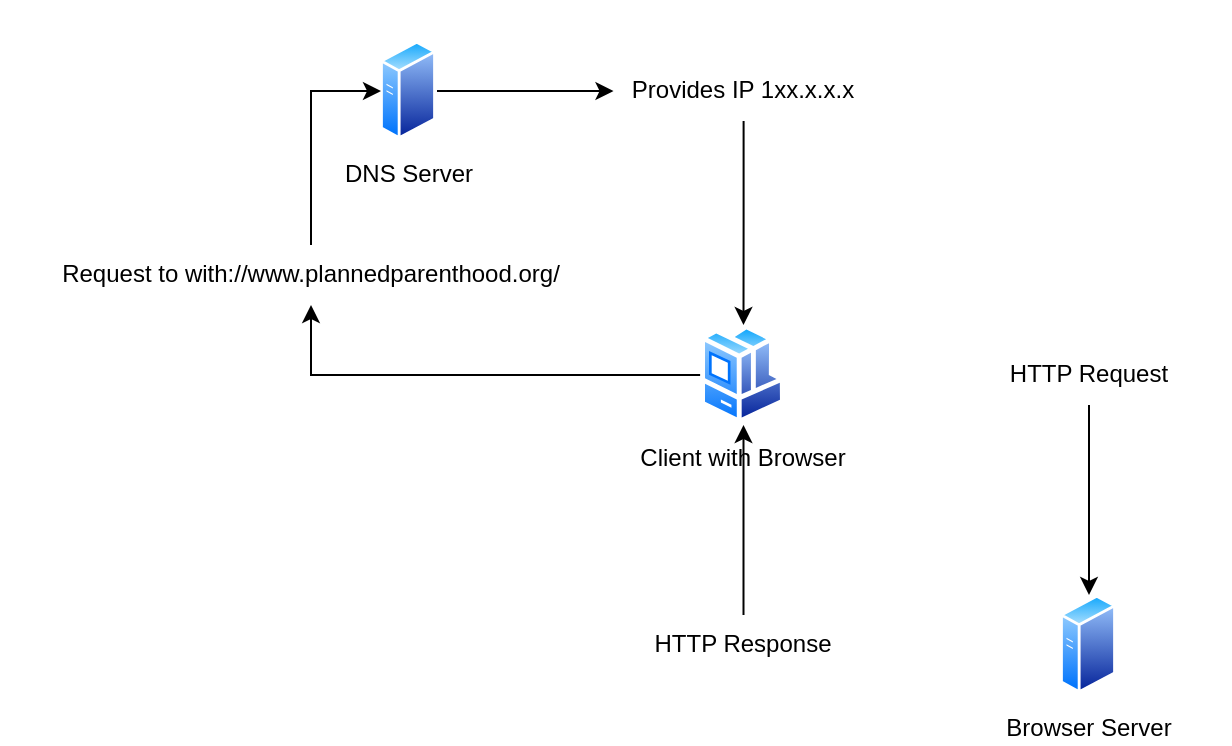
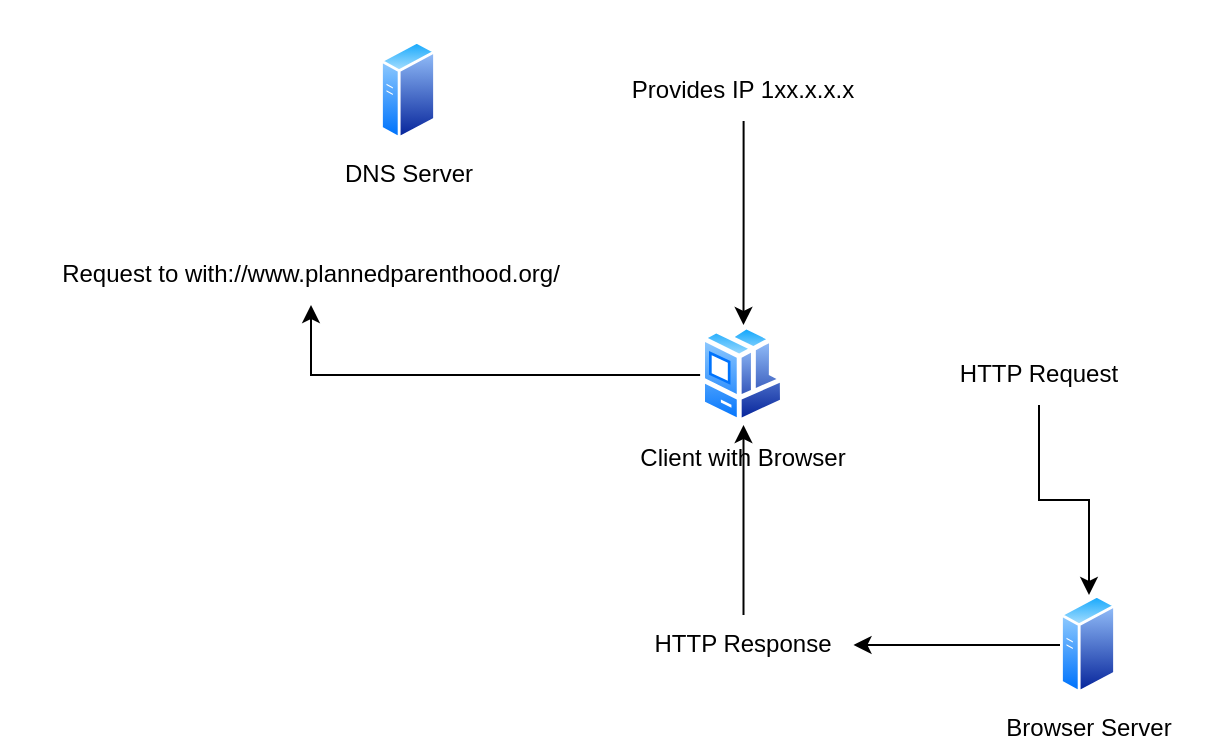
(518, 91) -> none
(311, 140) -> none
(1089, 375) -> (1039, 375)
none -> (964, 645)
